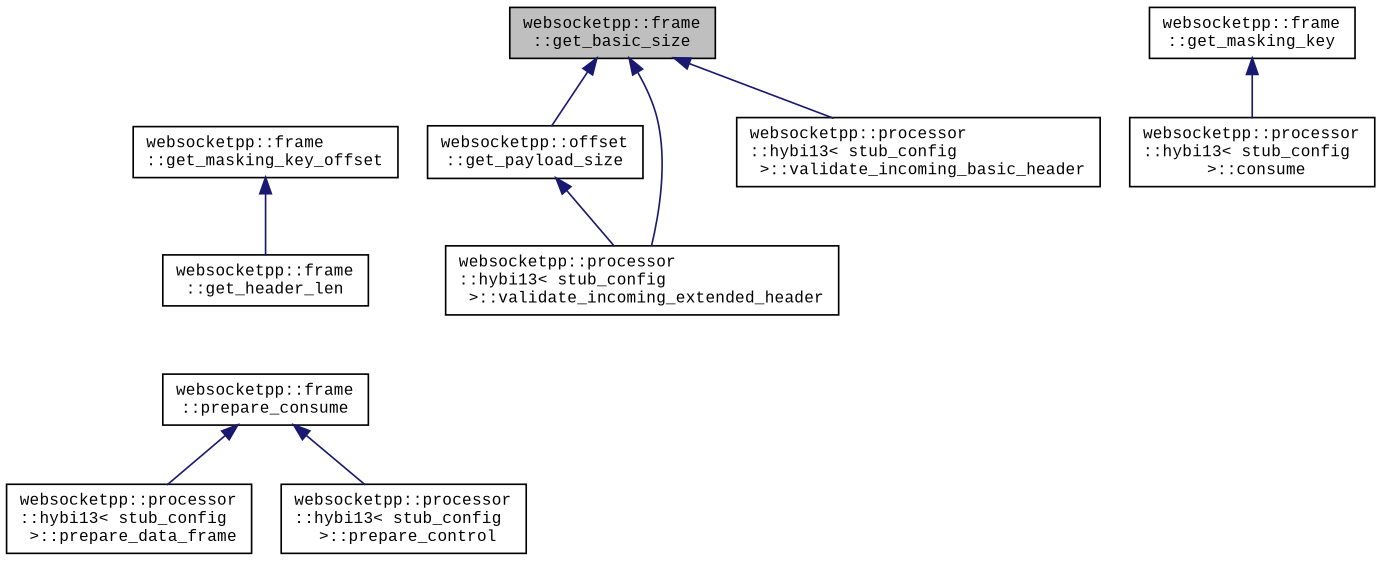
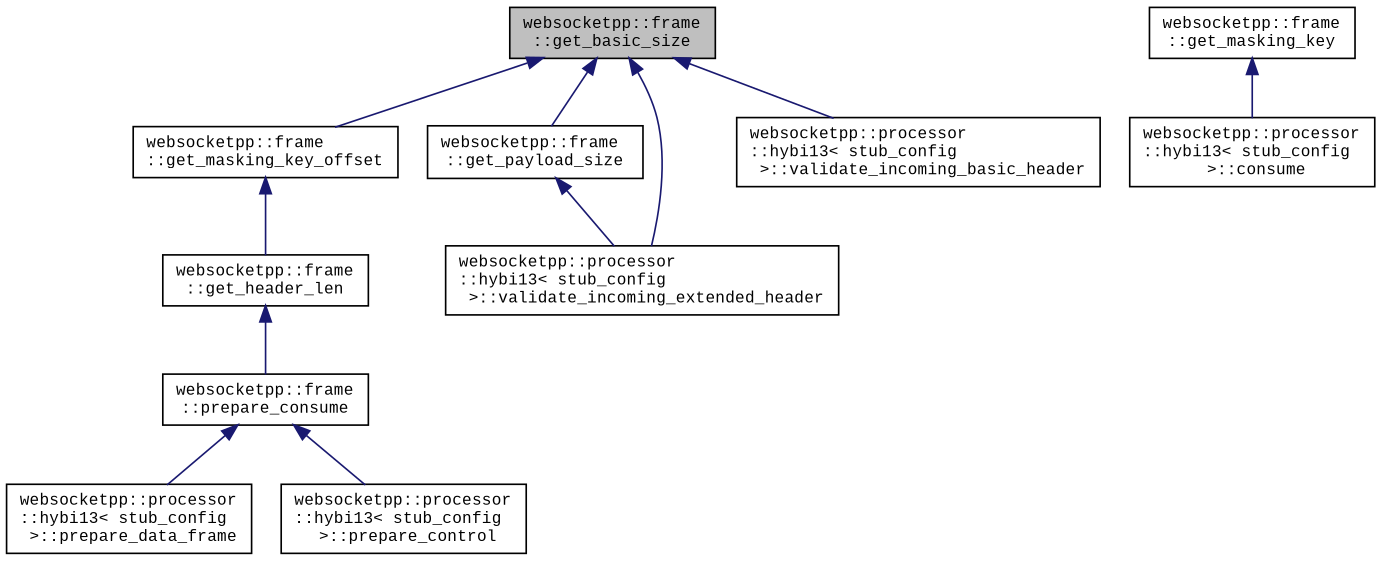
none -> (431, 95)
(535, 152) -> (535, 152)
none -> (266, 348)
